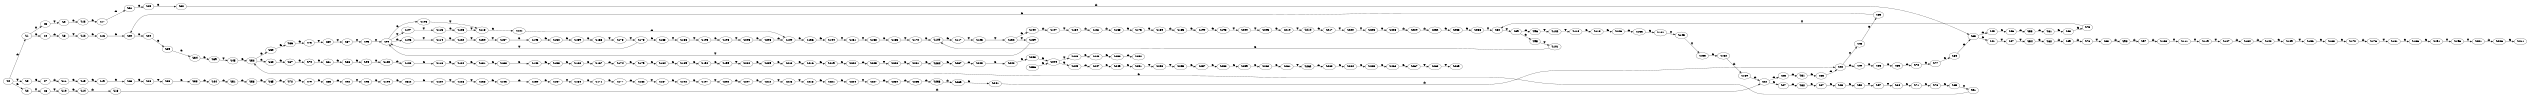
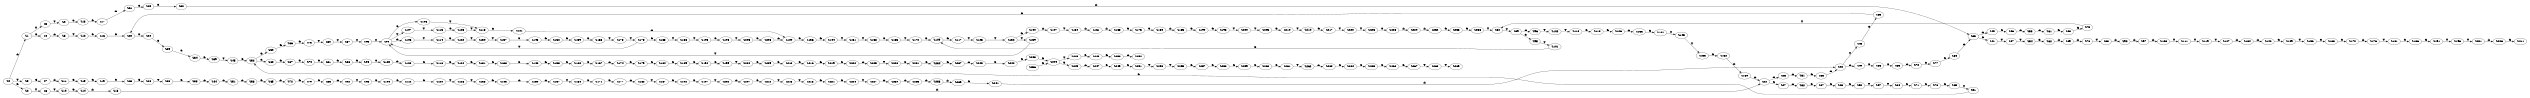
(546, 81) -> (546, 81)
(408, 82) -> (408, 82)
